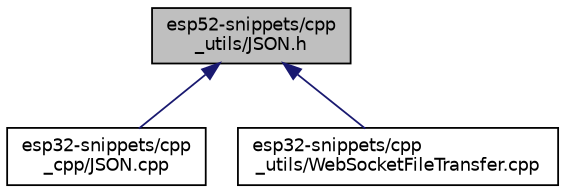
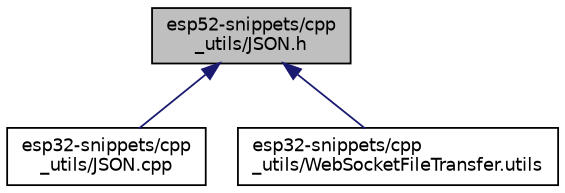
(106, 157) -> (106, 157)
(398, 157) -> (398, 157)
